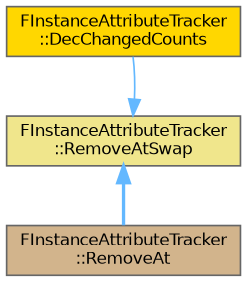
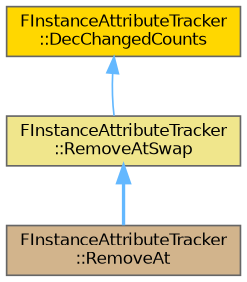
(135, 78) -> (112, 95)
